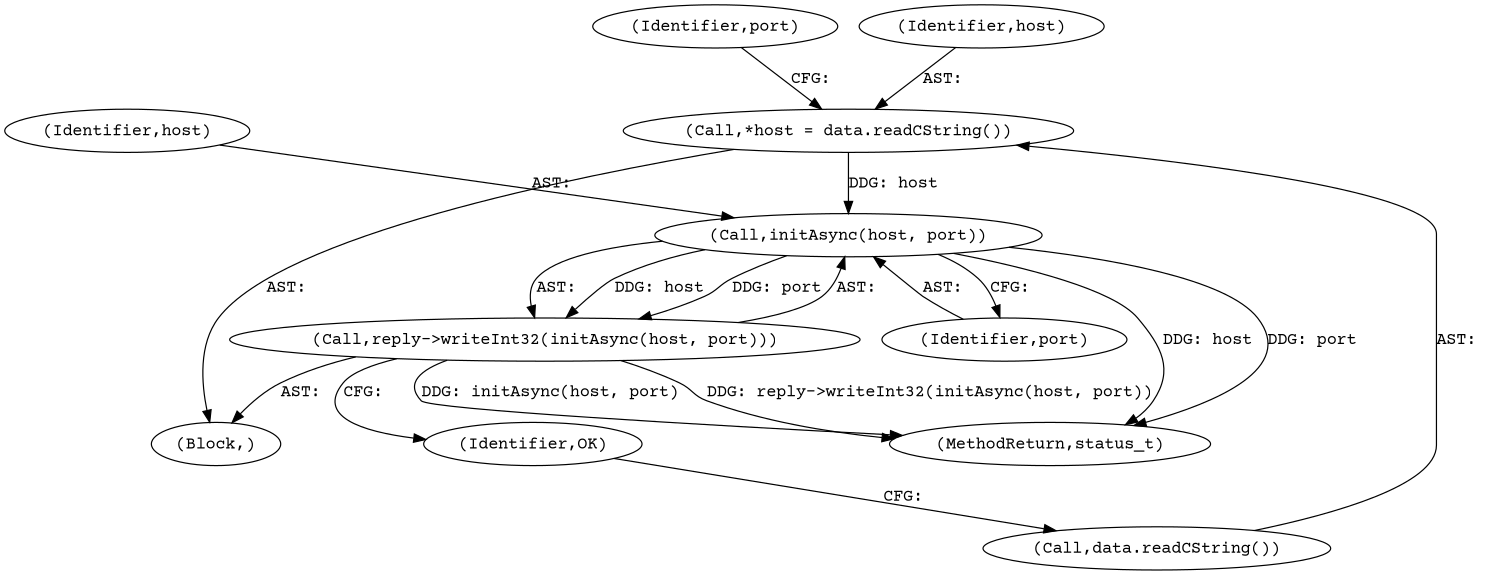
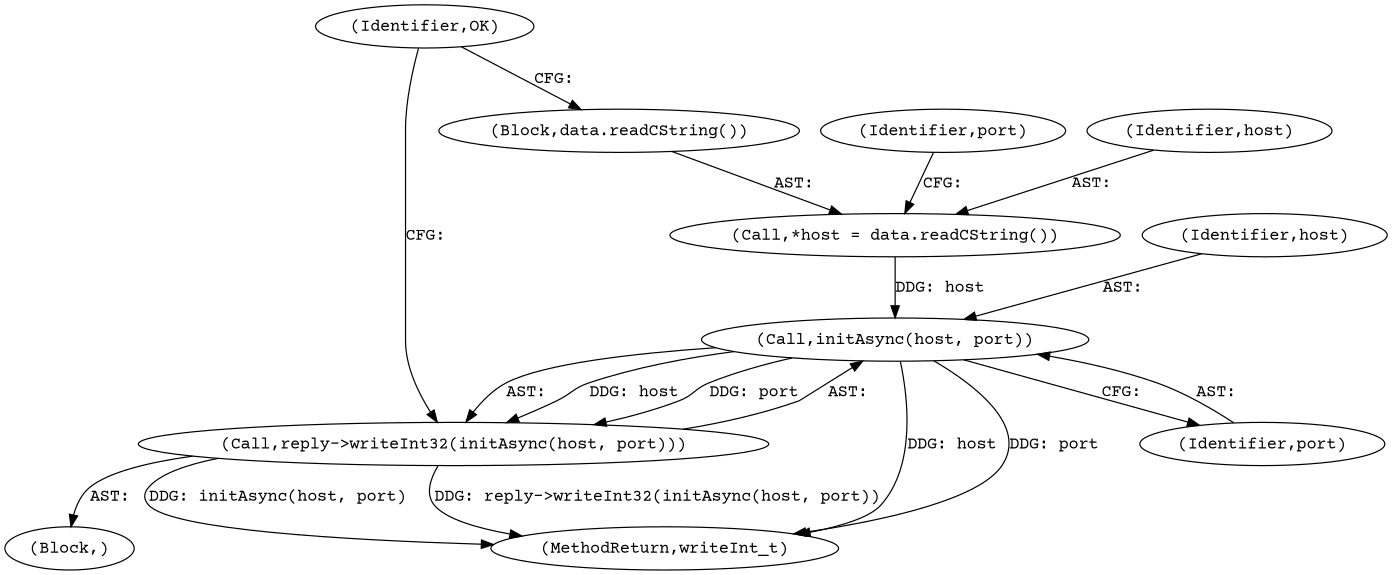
(419, 219) -> none
(337, 407) -> (406, 232)
(1050, 444) -> (665, 548)
(1157, 548) -> (619, 131)
